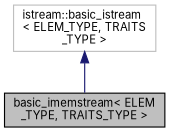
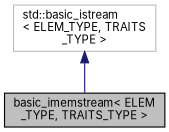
(85, 28) -> (85, 28)
